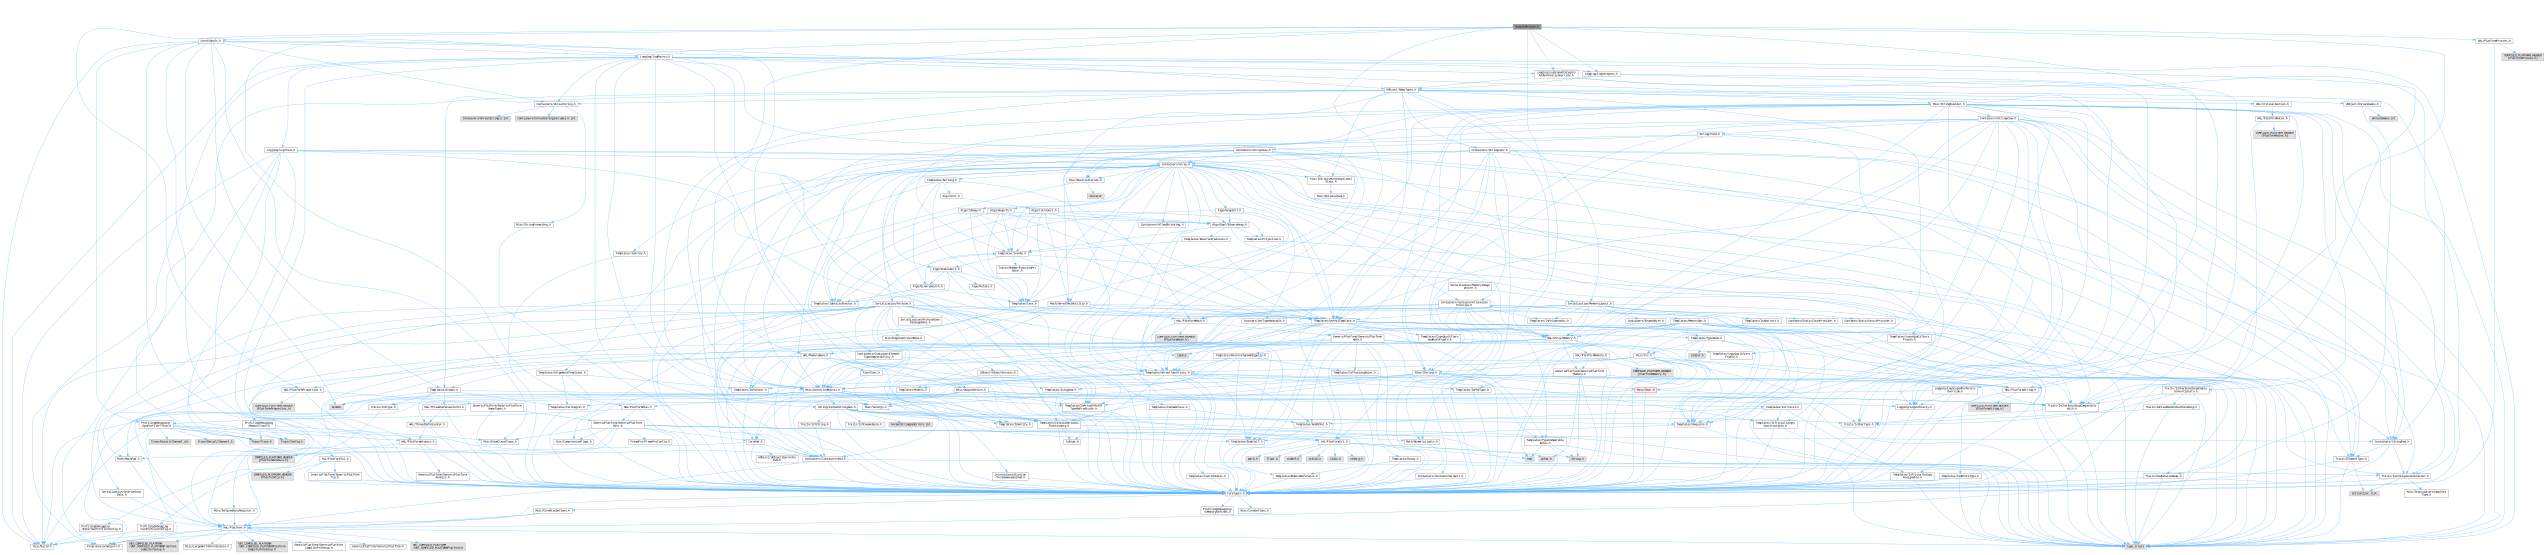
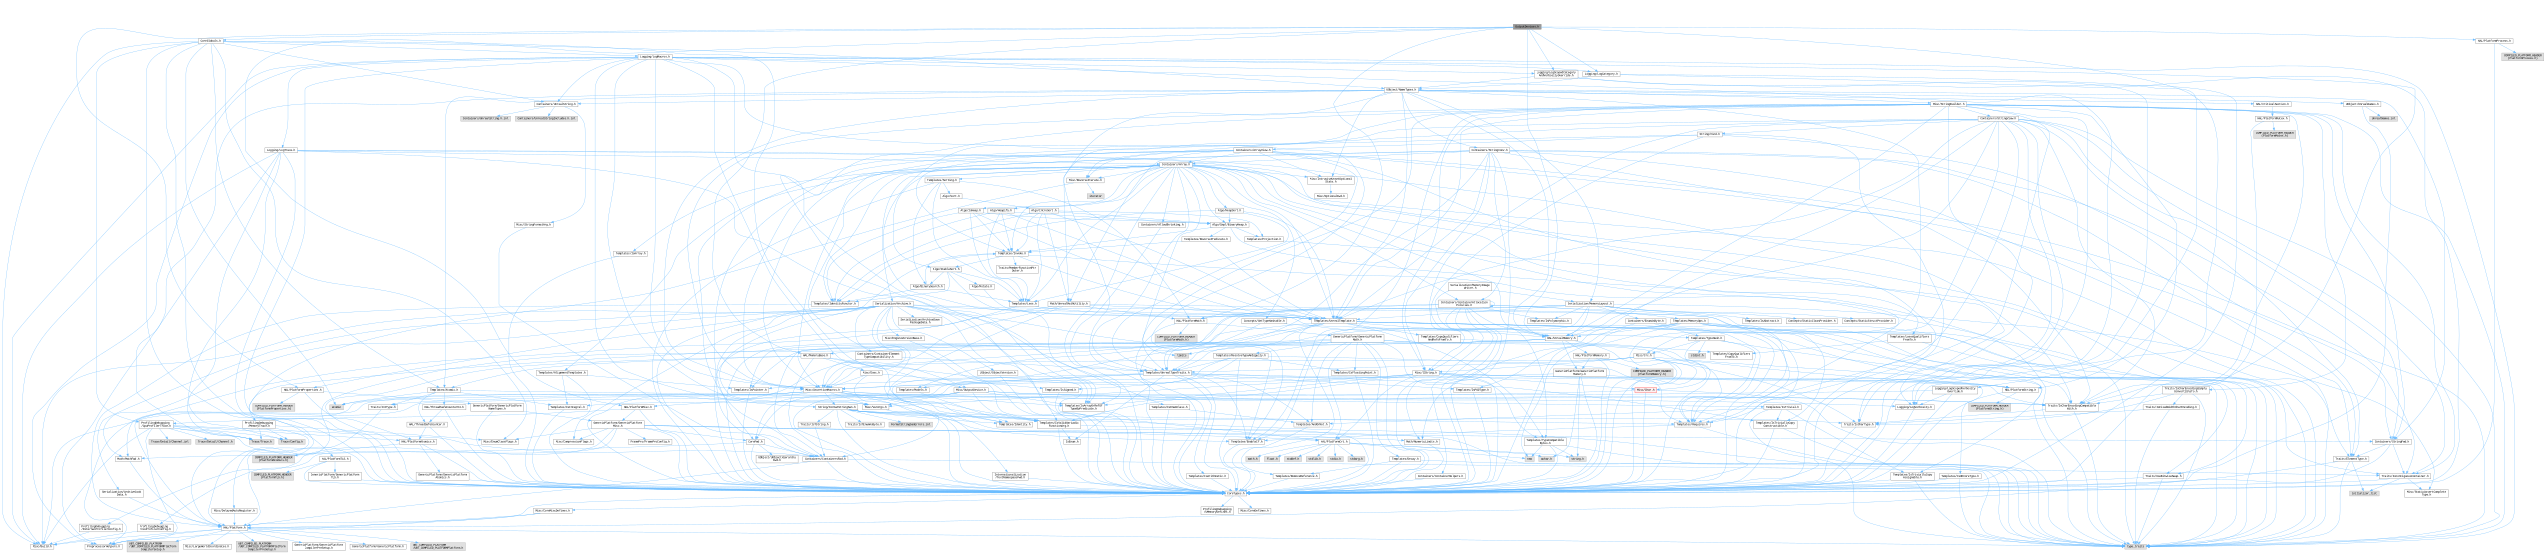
(2288, 41) -> none
(2029, 336) -> (2032, 327)
none -> (1565, 365)
